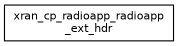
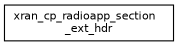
(89, 23) -> (89, 23)
